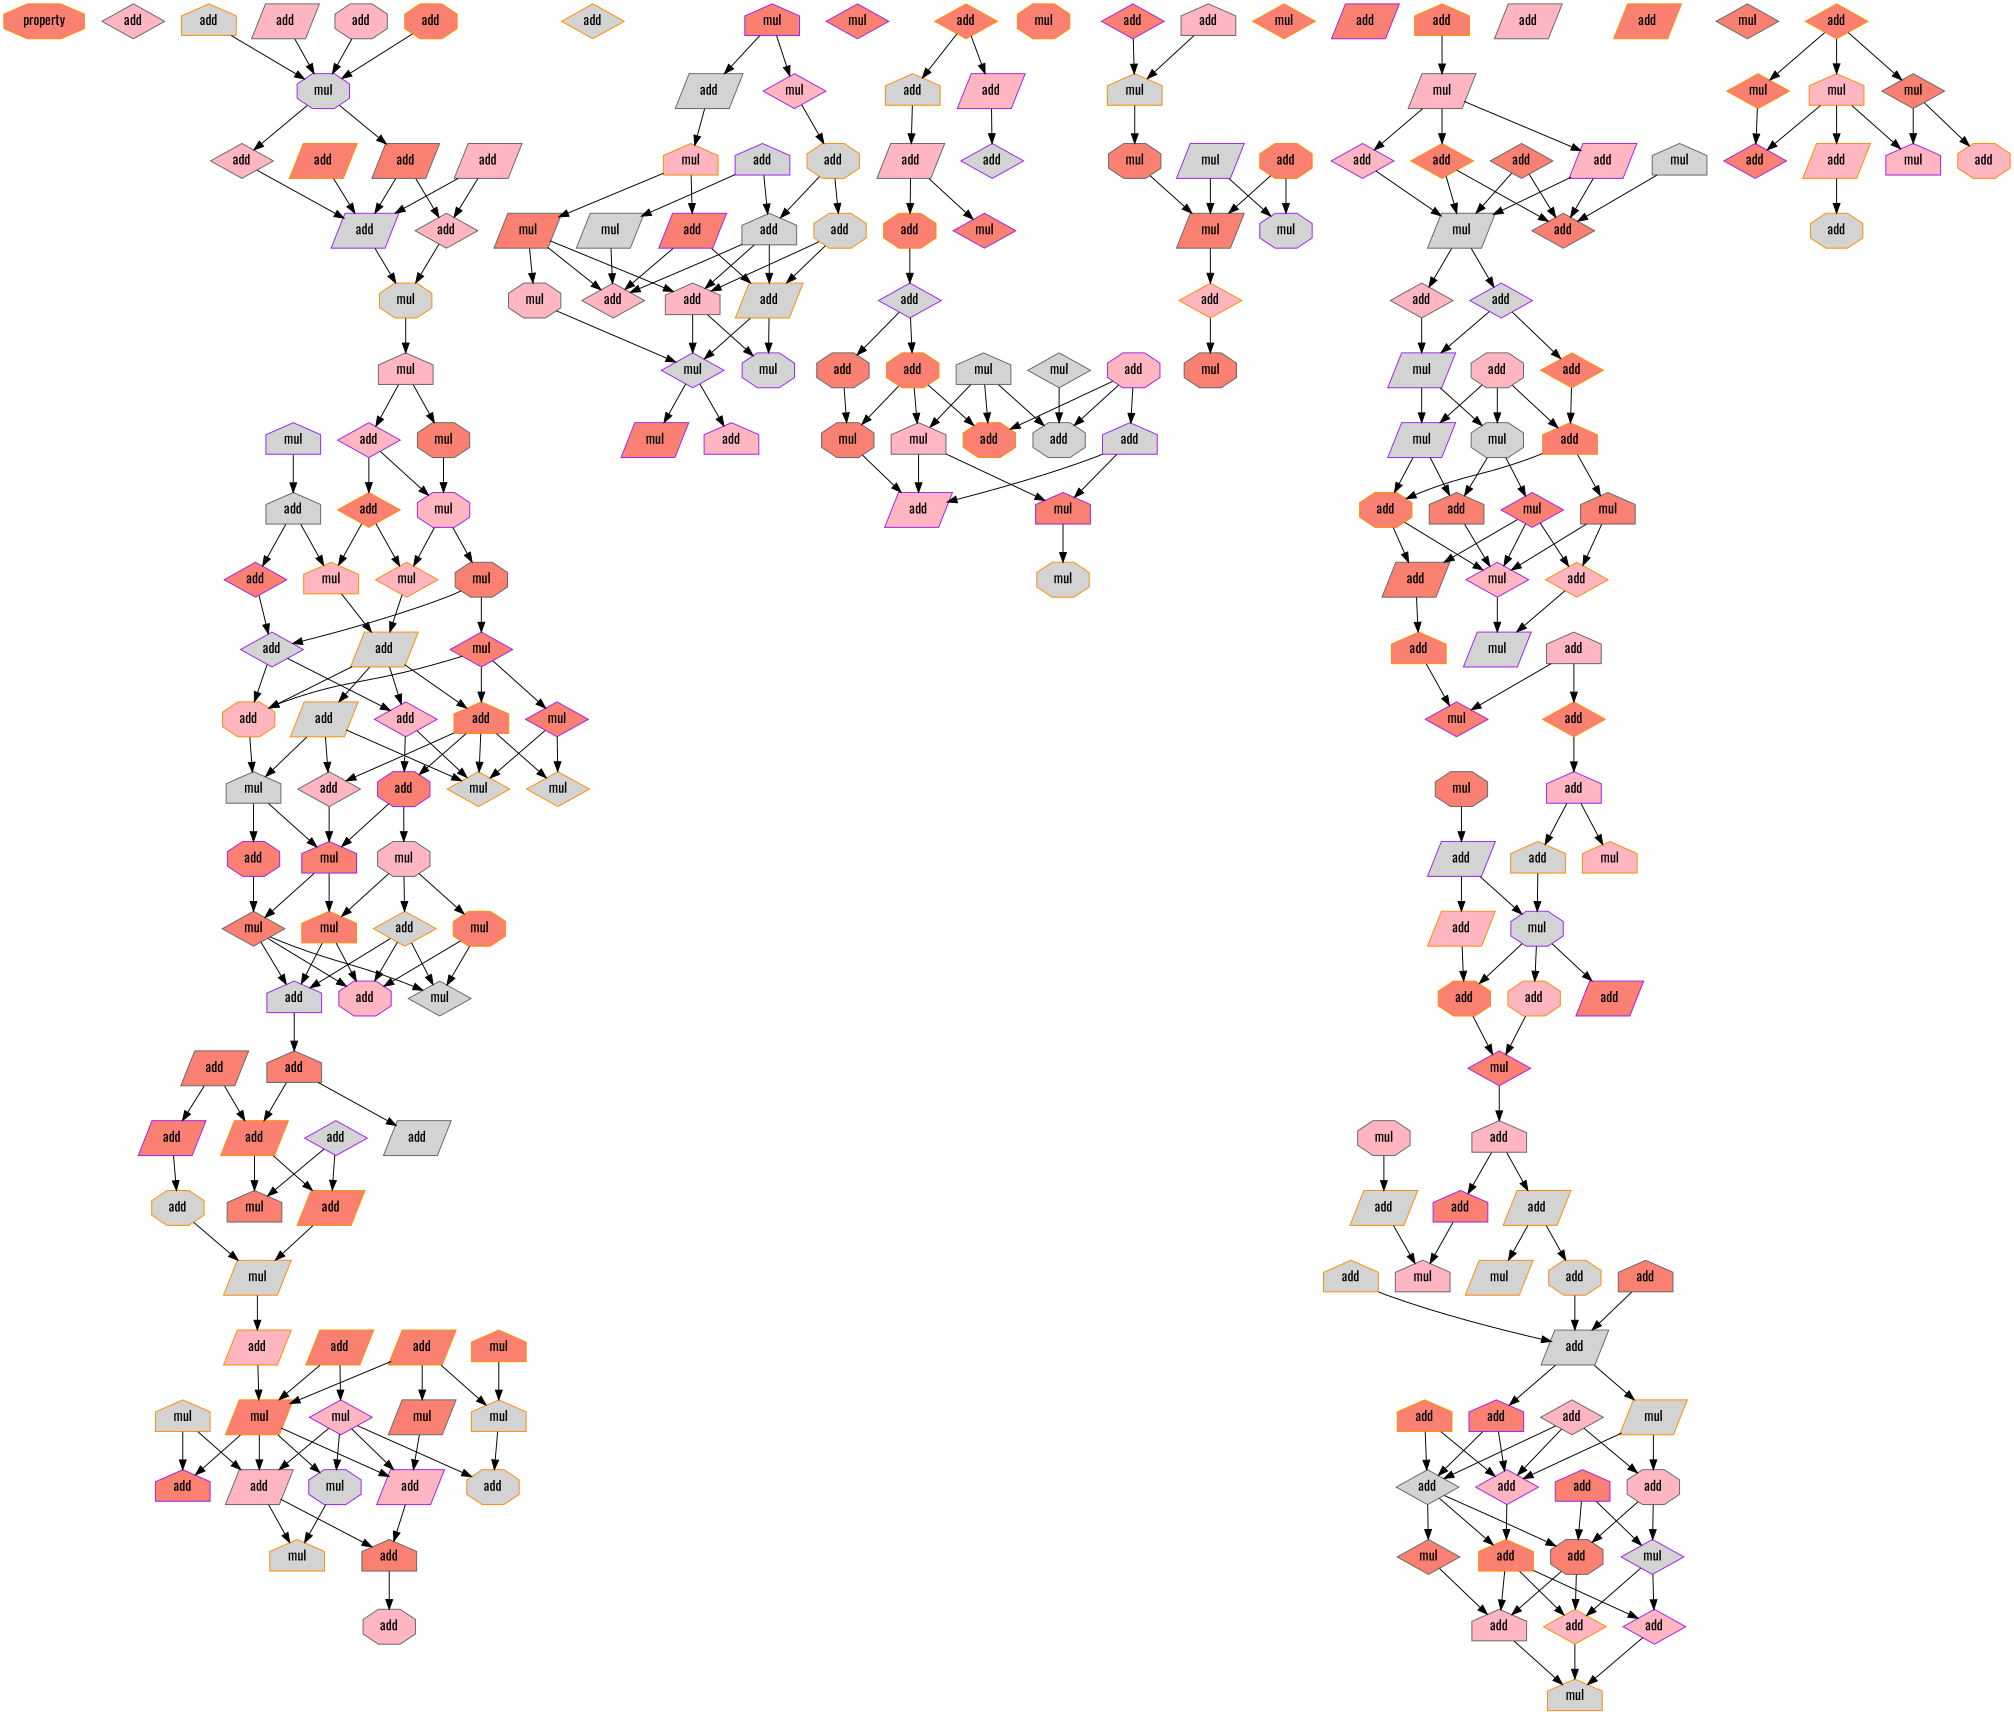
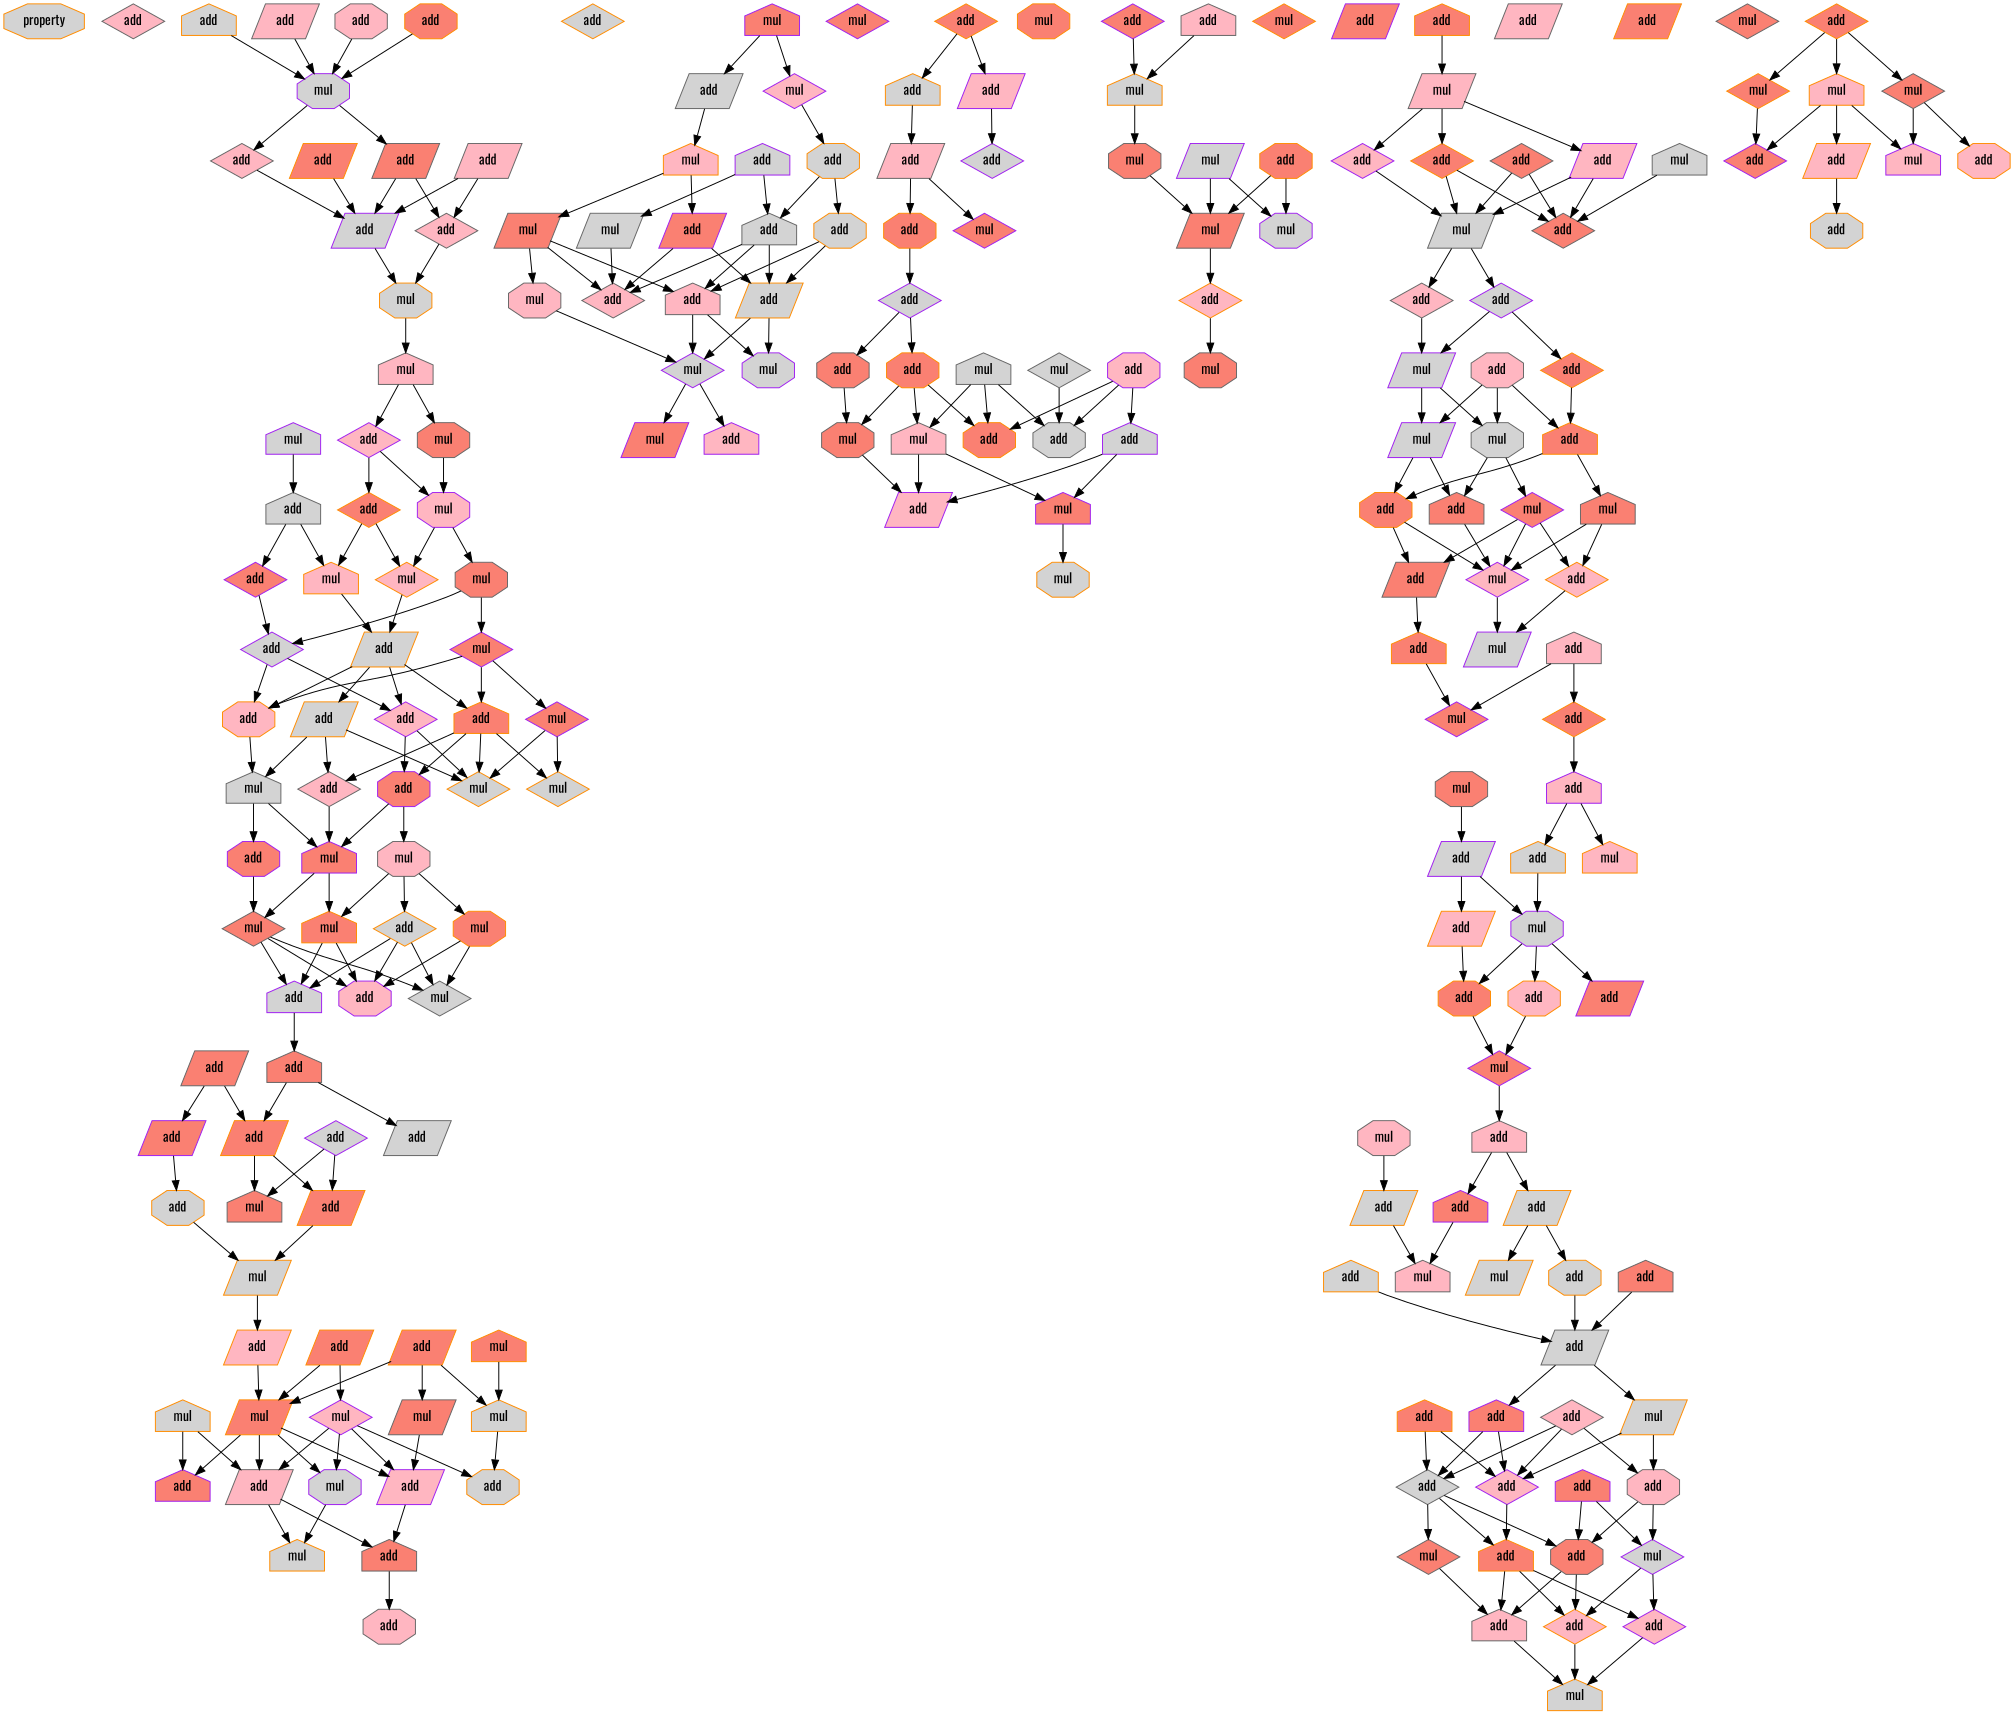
(44, 21) -> (44, 21)
